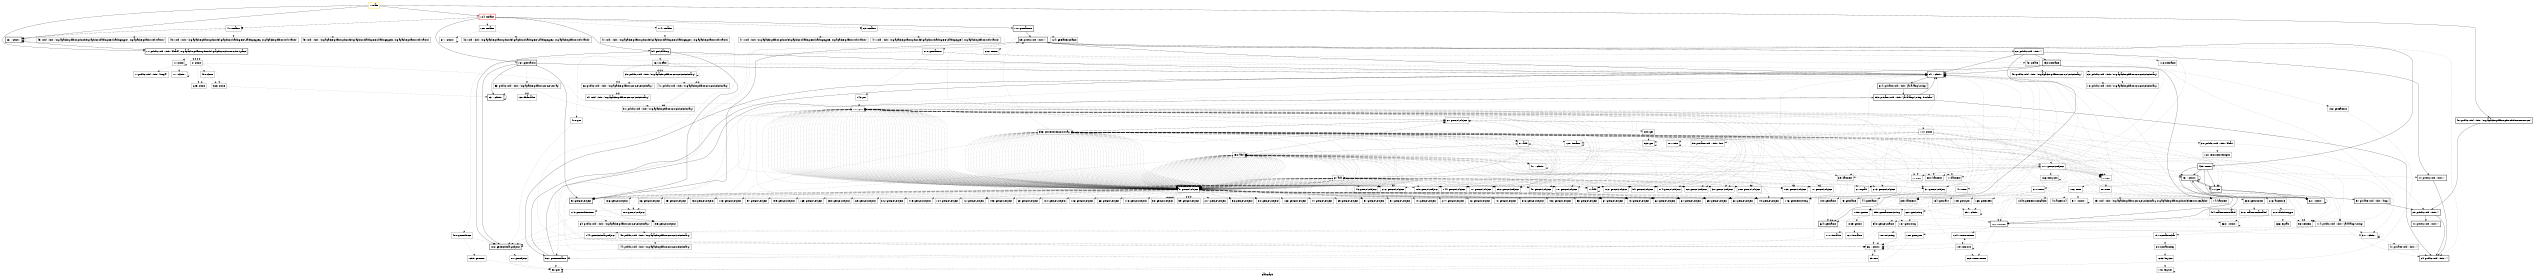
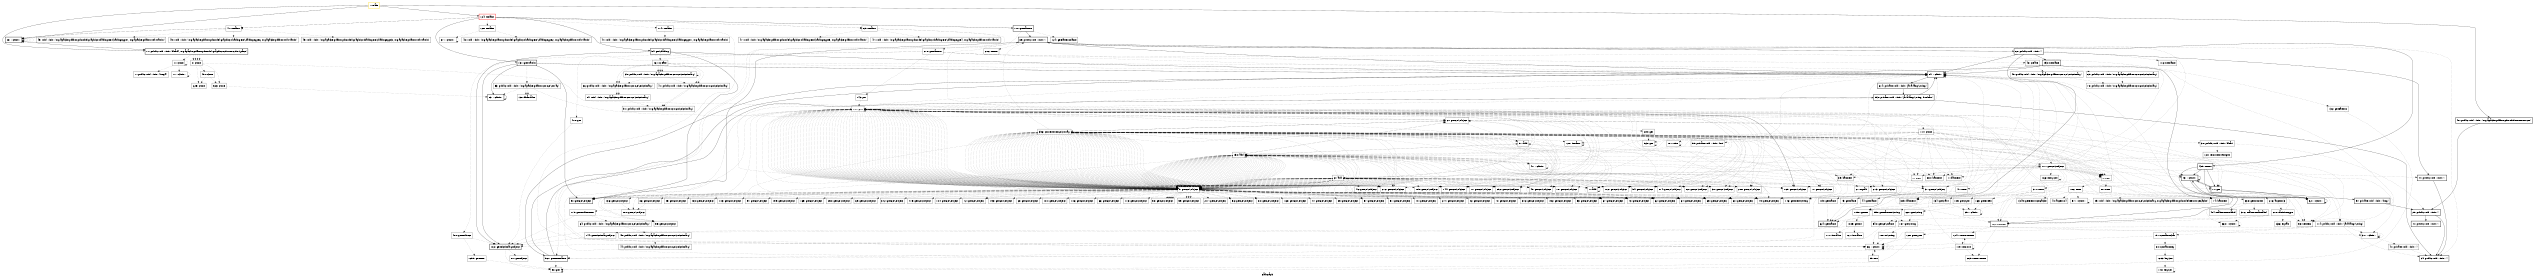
(1348, 112) -> (1348, 112)
